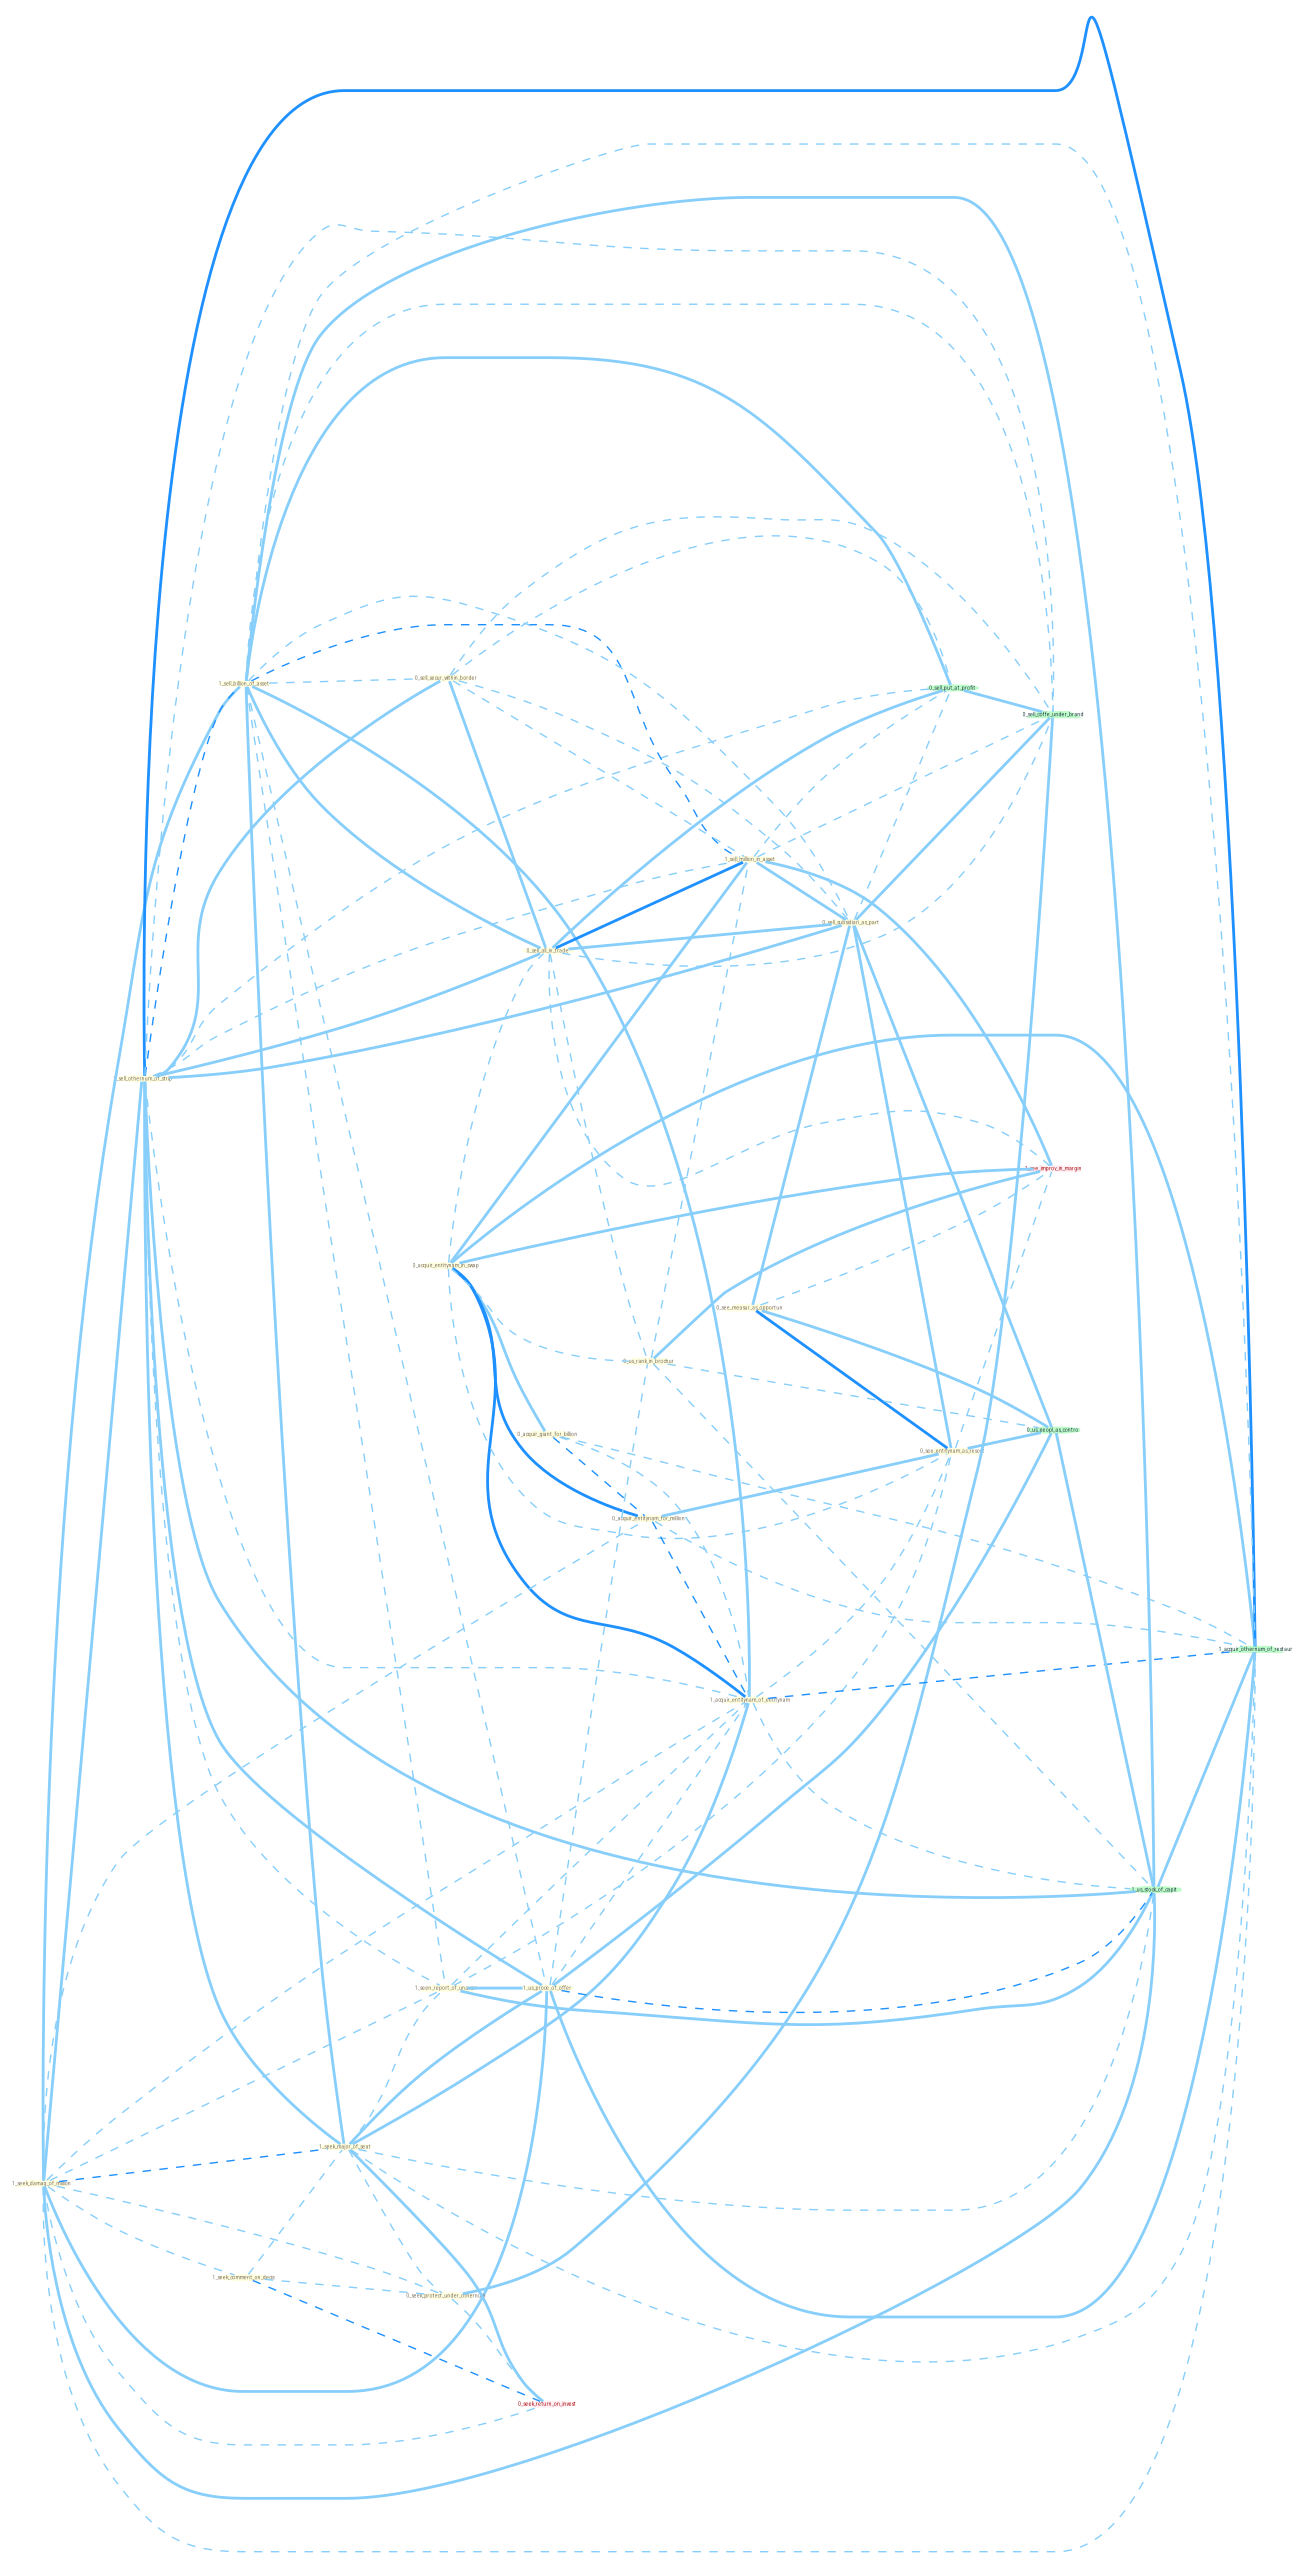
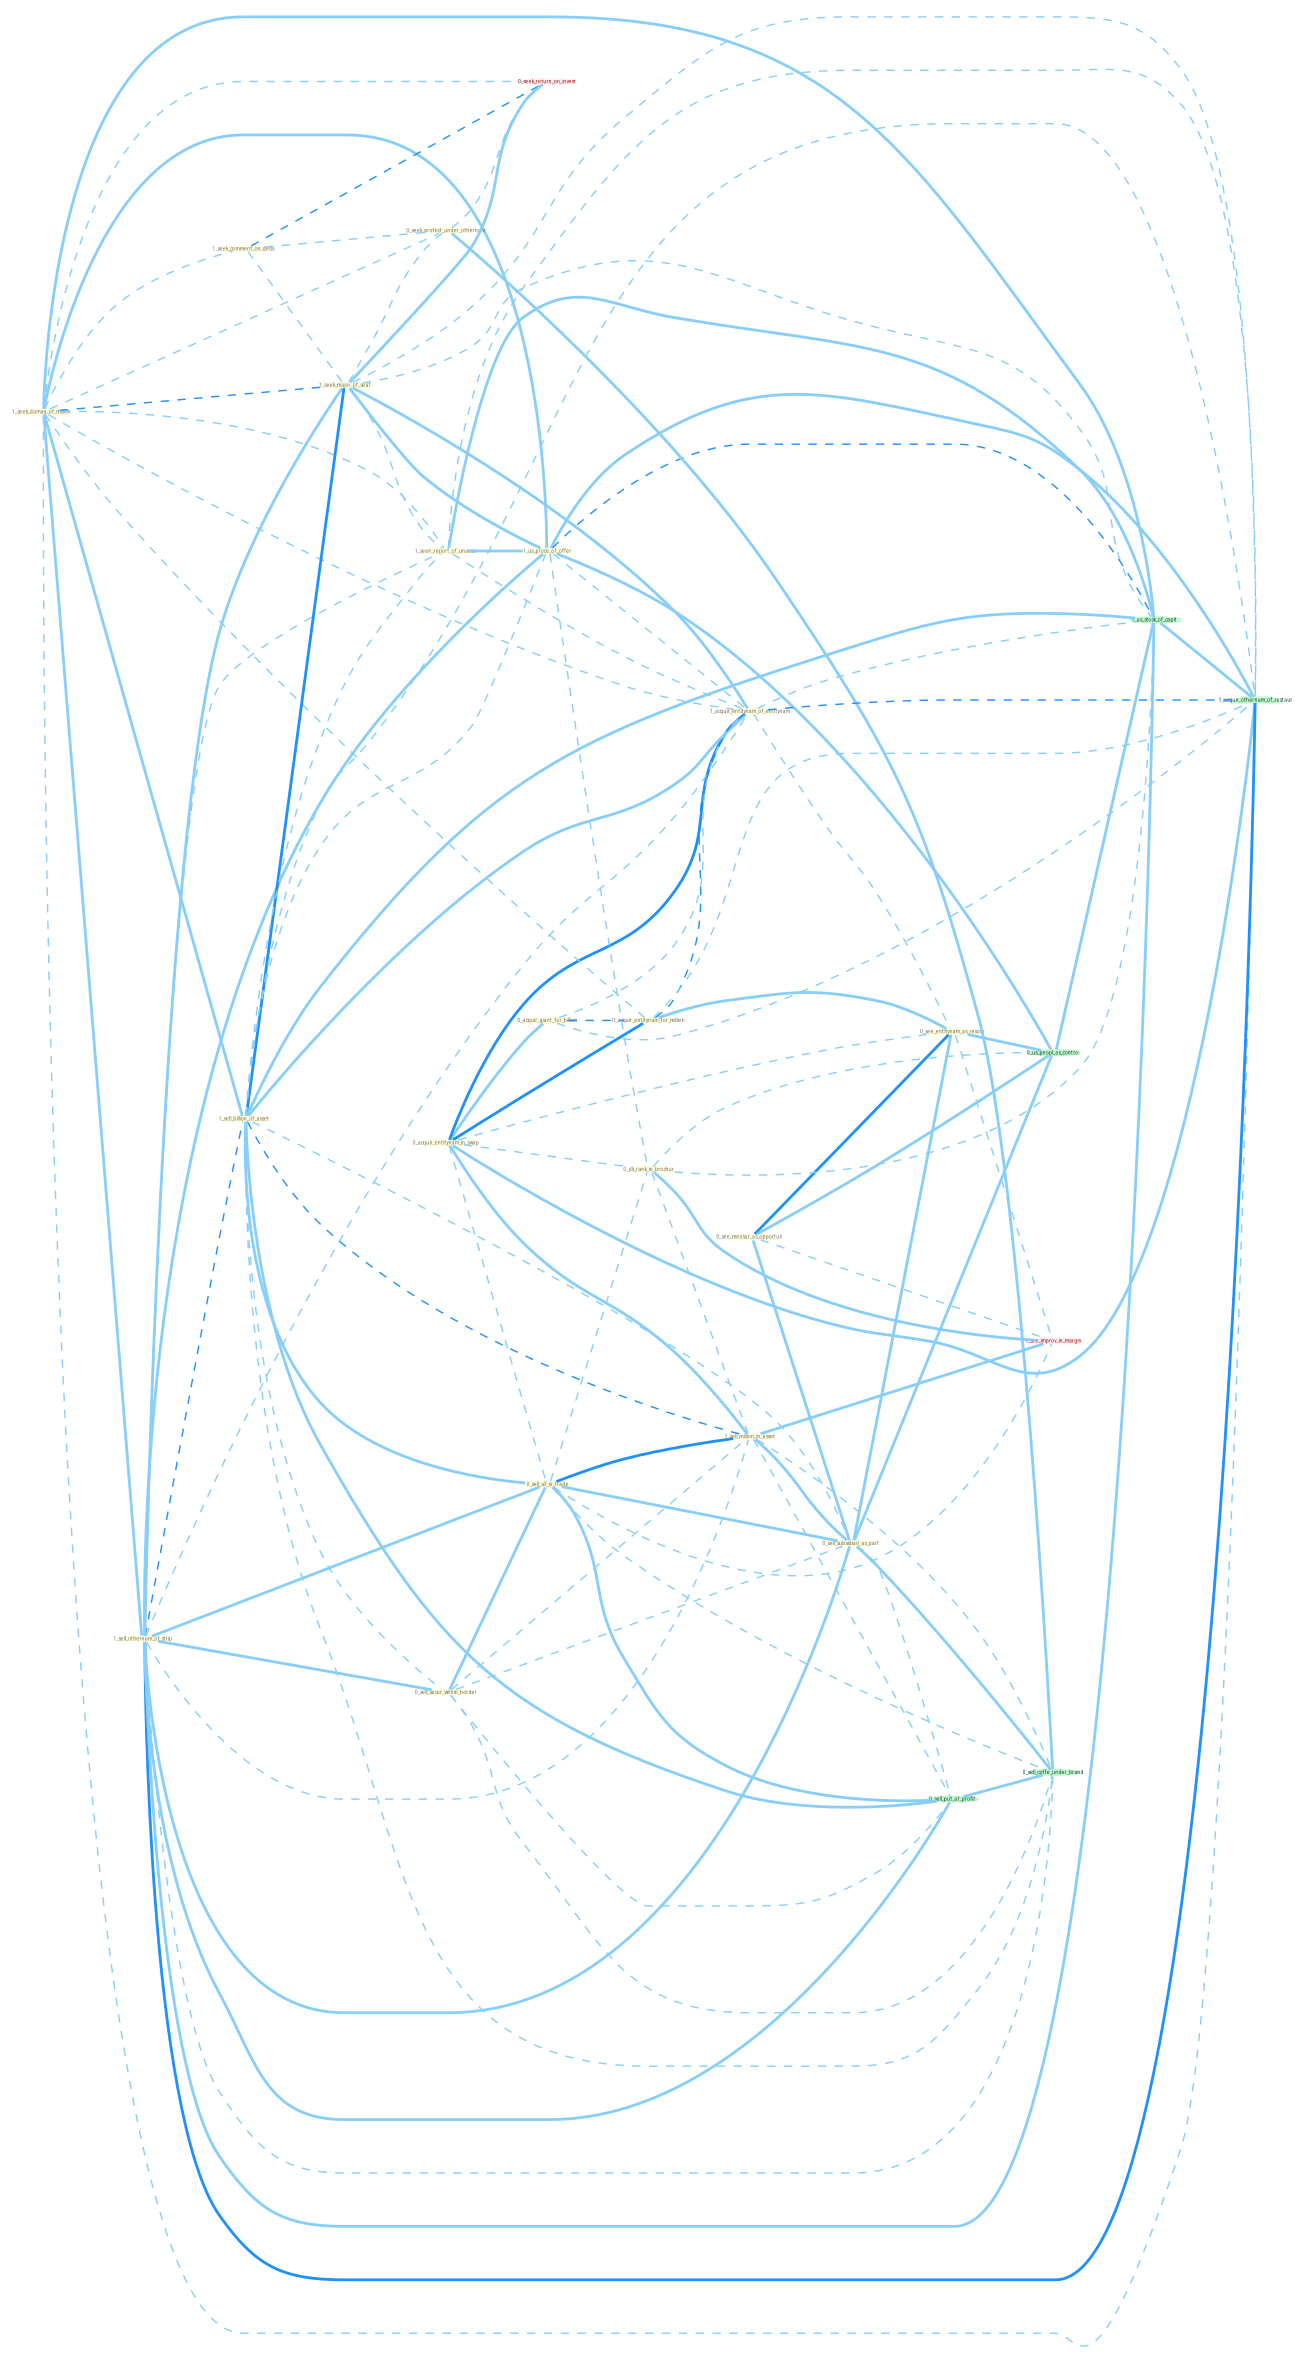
(1054, 715) -> (1054, 1772)
(487, 826) -> (436, 2120)
(745, 1204) -> none
(281, 1416) -> (295, 752)
(764, 1772) -> (978, 70)
